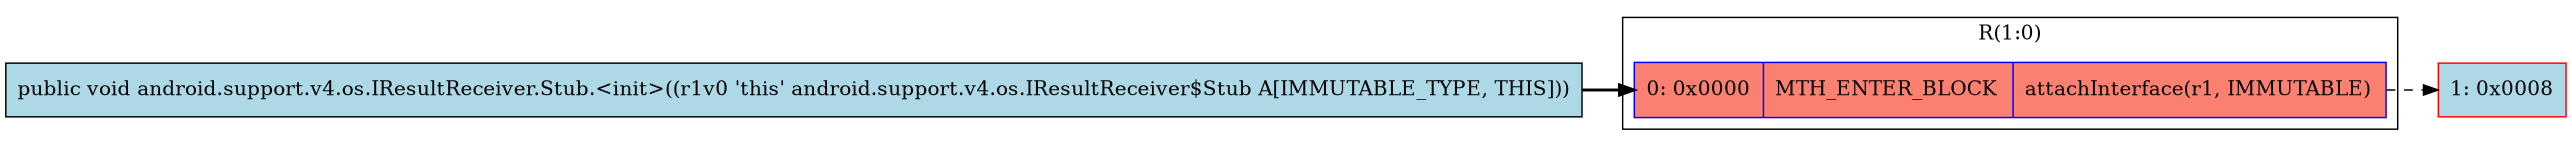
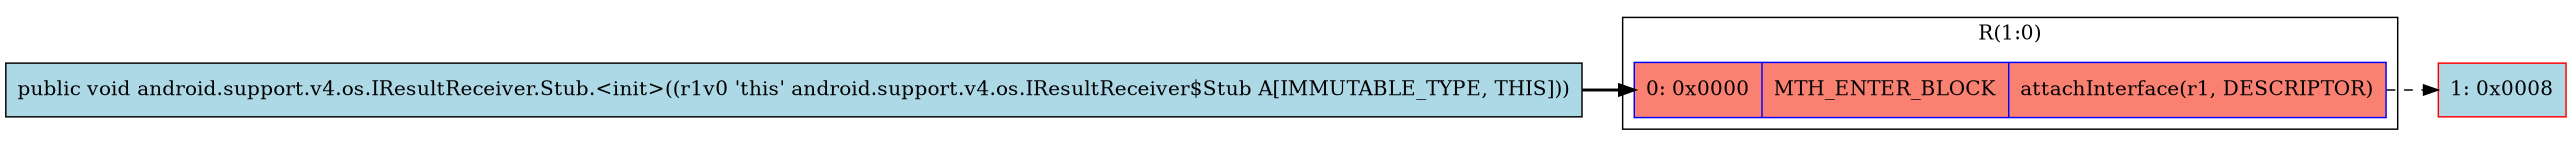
(2198, 89) -> (2197, 89)
